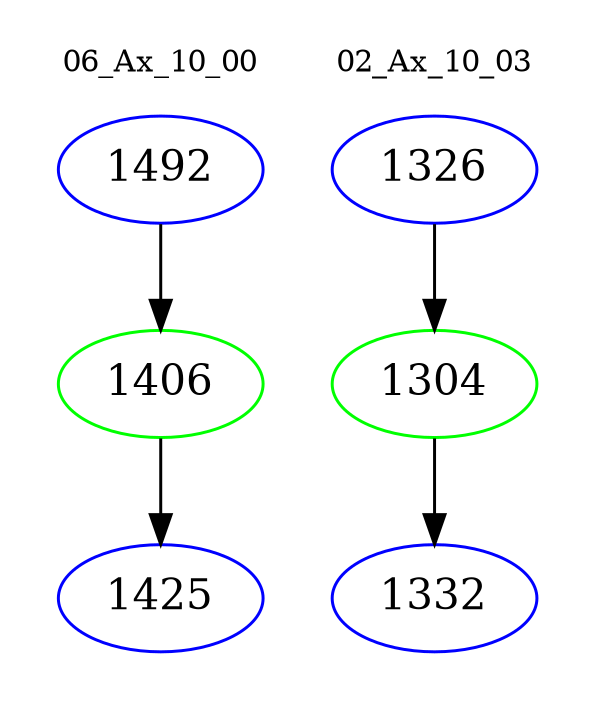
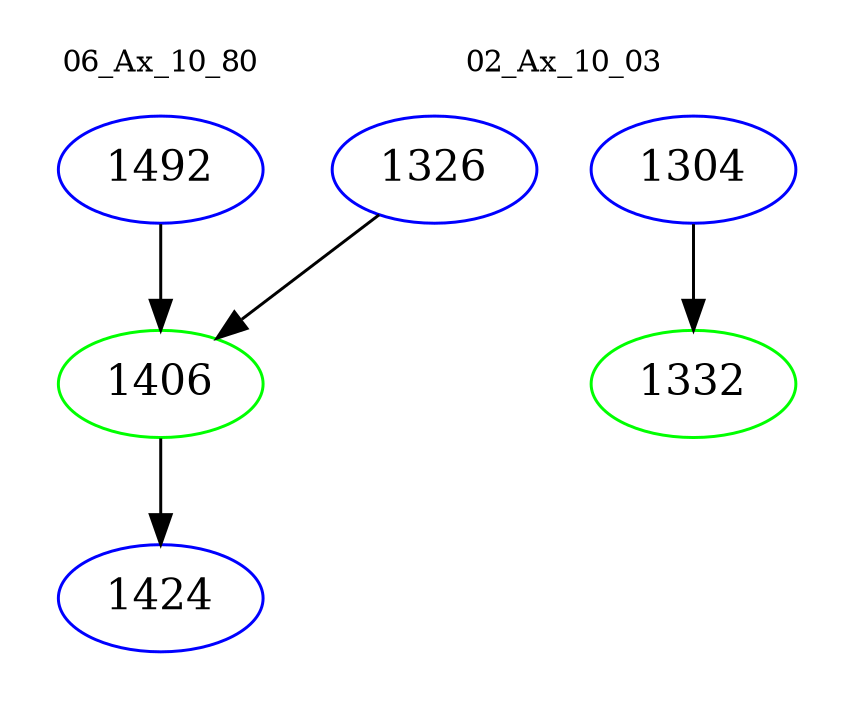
(161, 64) -> (161, 64)
(435, 262) -> (328, 254)
(435, 384) -> (693, 170)
(161, 598) -> (161, 598)
(435, 598) -> (693, 384)
